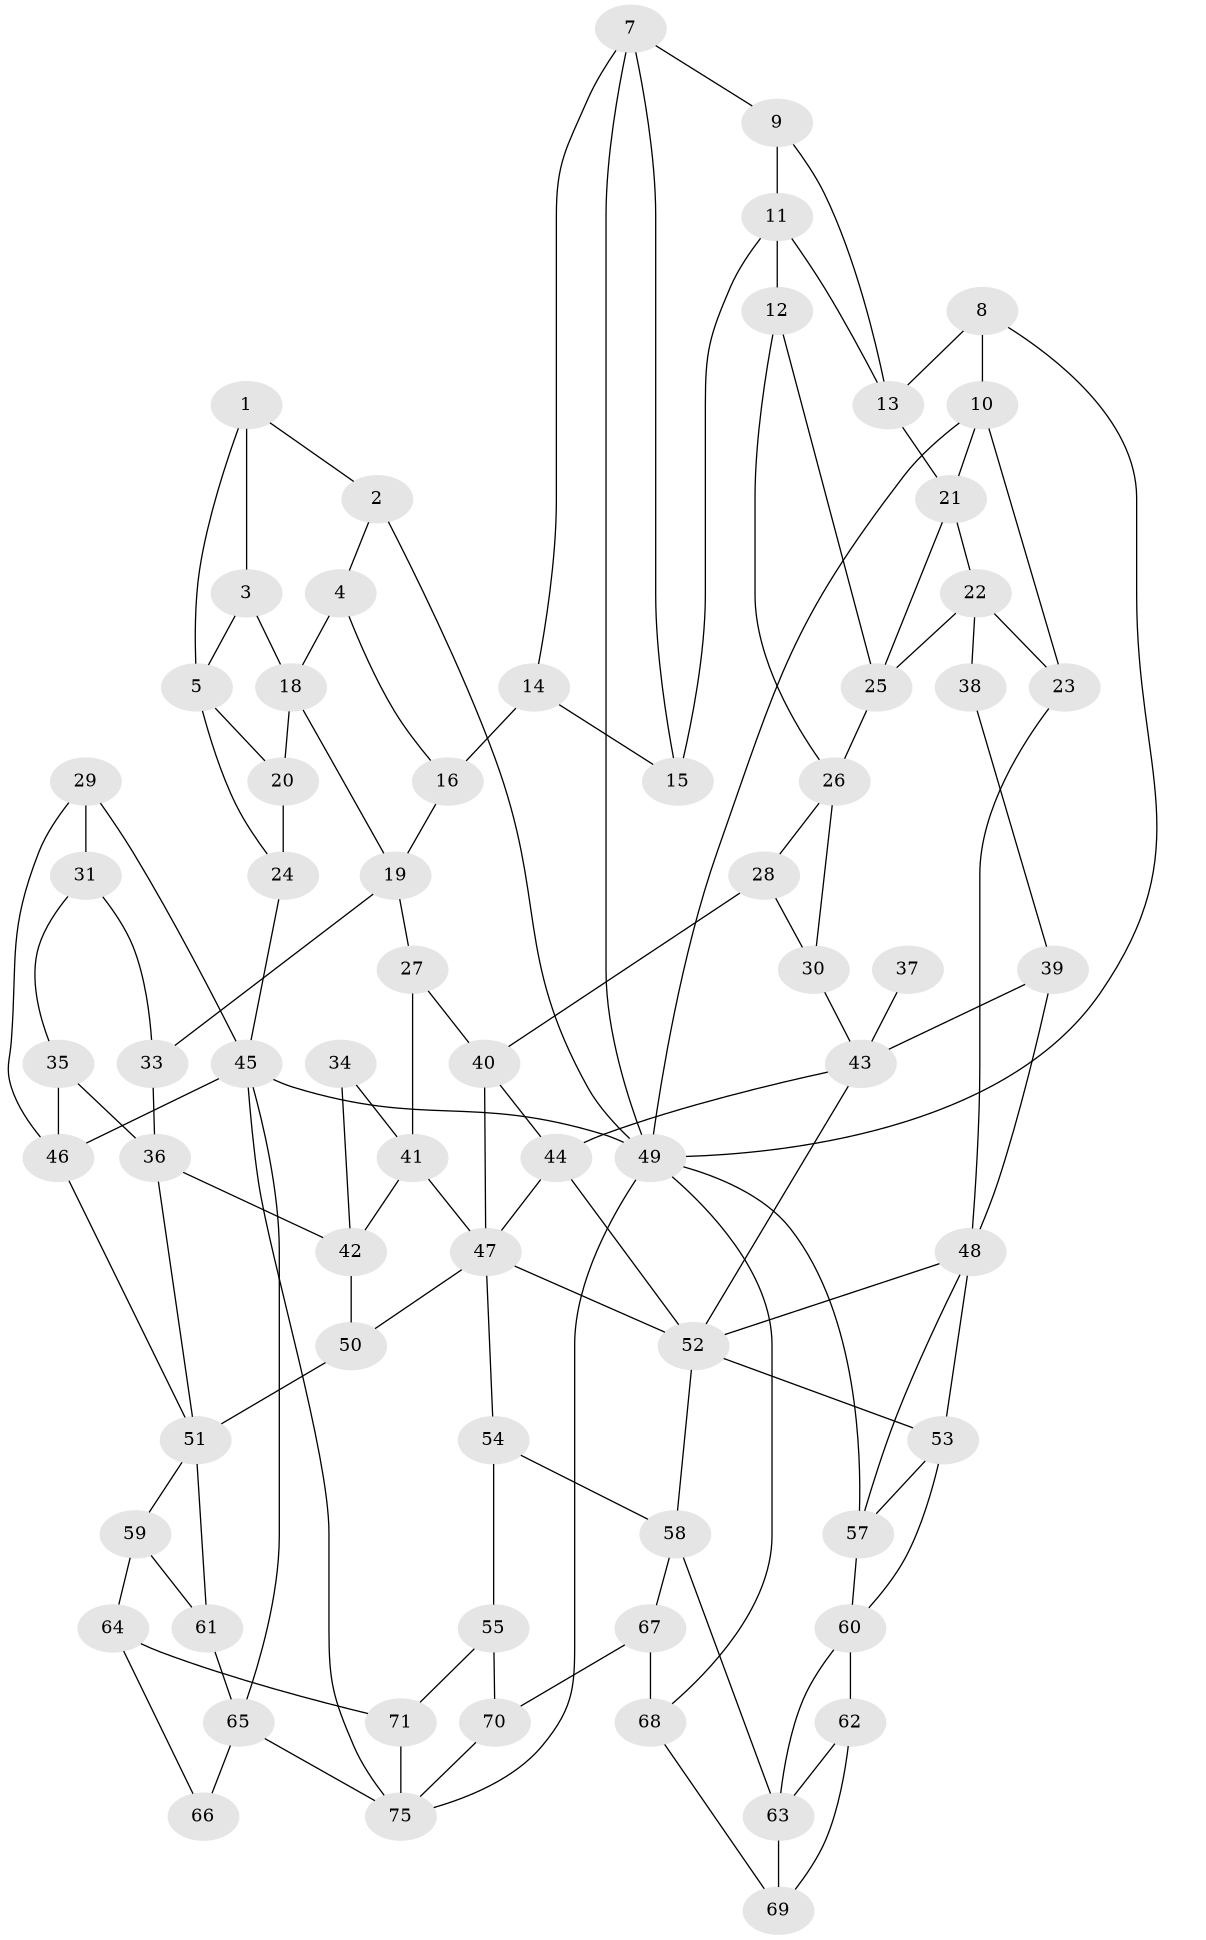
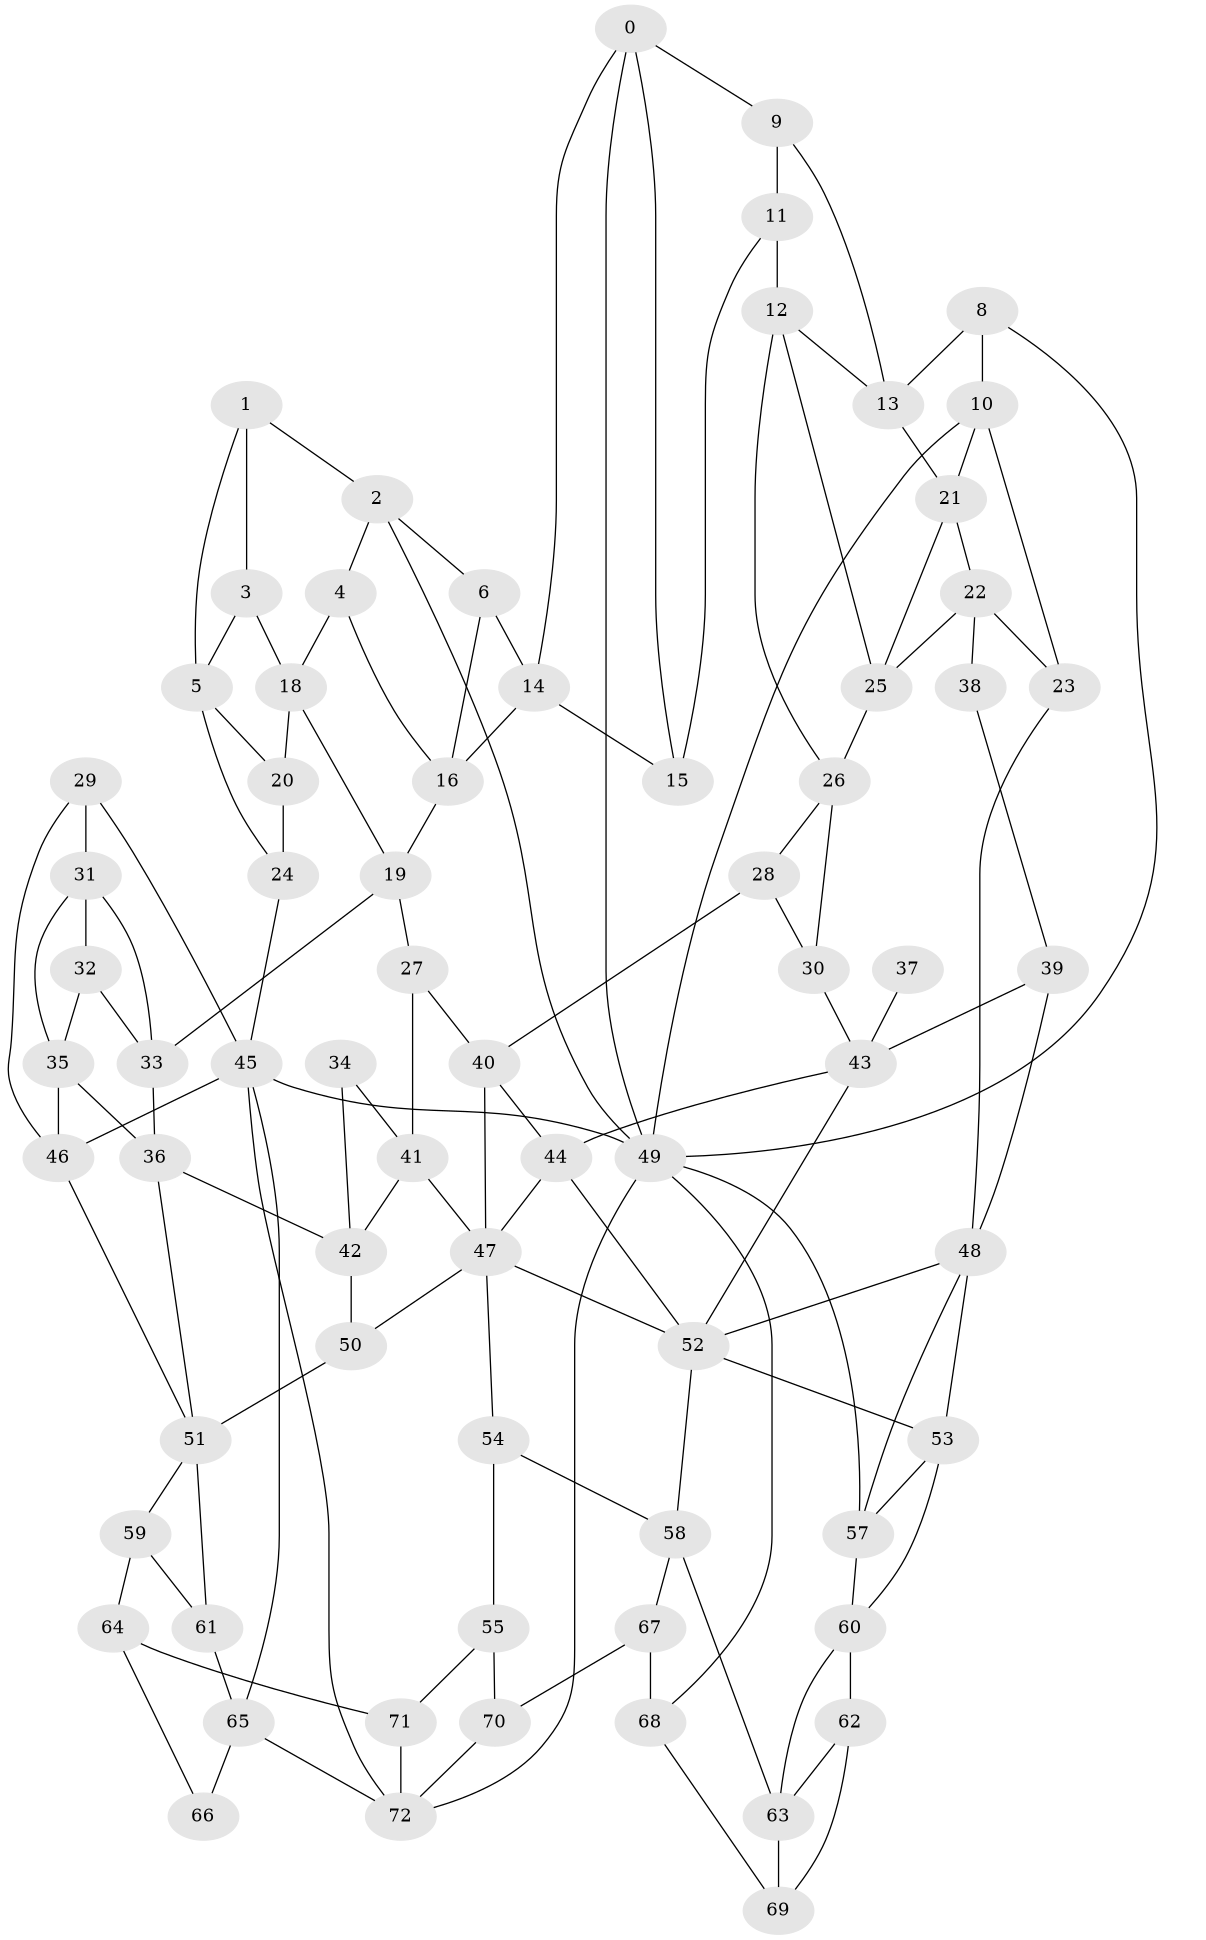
(631, 29) -> (631, 29)
(837, 309) -> (833, 358)
none -> (484, 593)
none -> (86, 970)
(401, 1817) -> (401, 1817)
